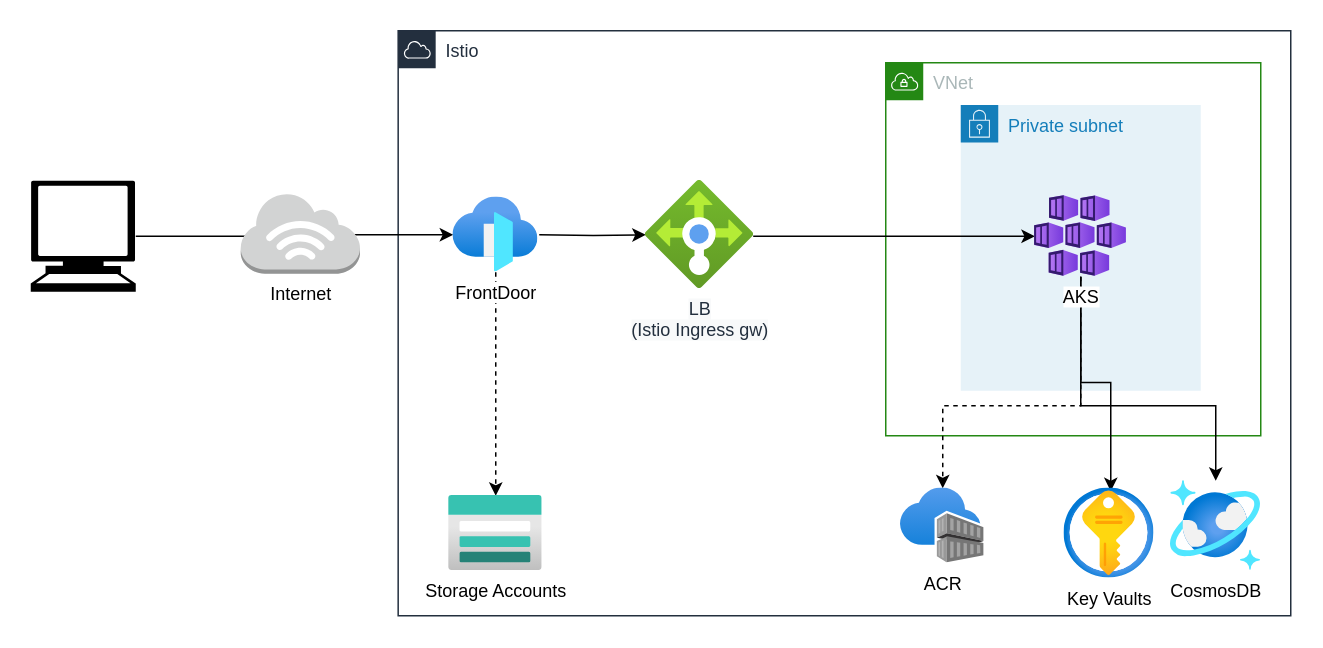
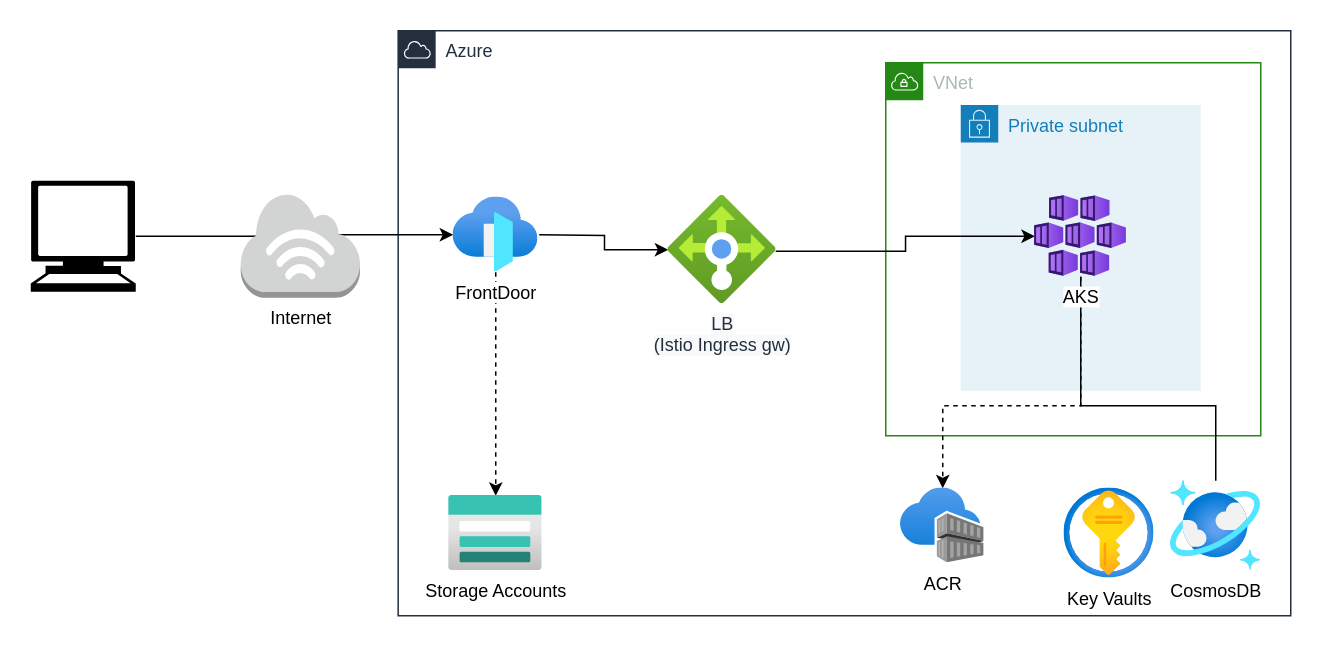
(469, 52) -> (471, 52)
(300, 233) -> (300, 245)
(700, 235) -> (722, 250)
(1111, 418) -> none
(1216, 469) -> (1216, 473)
